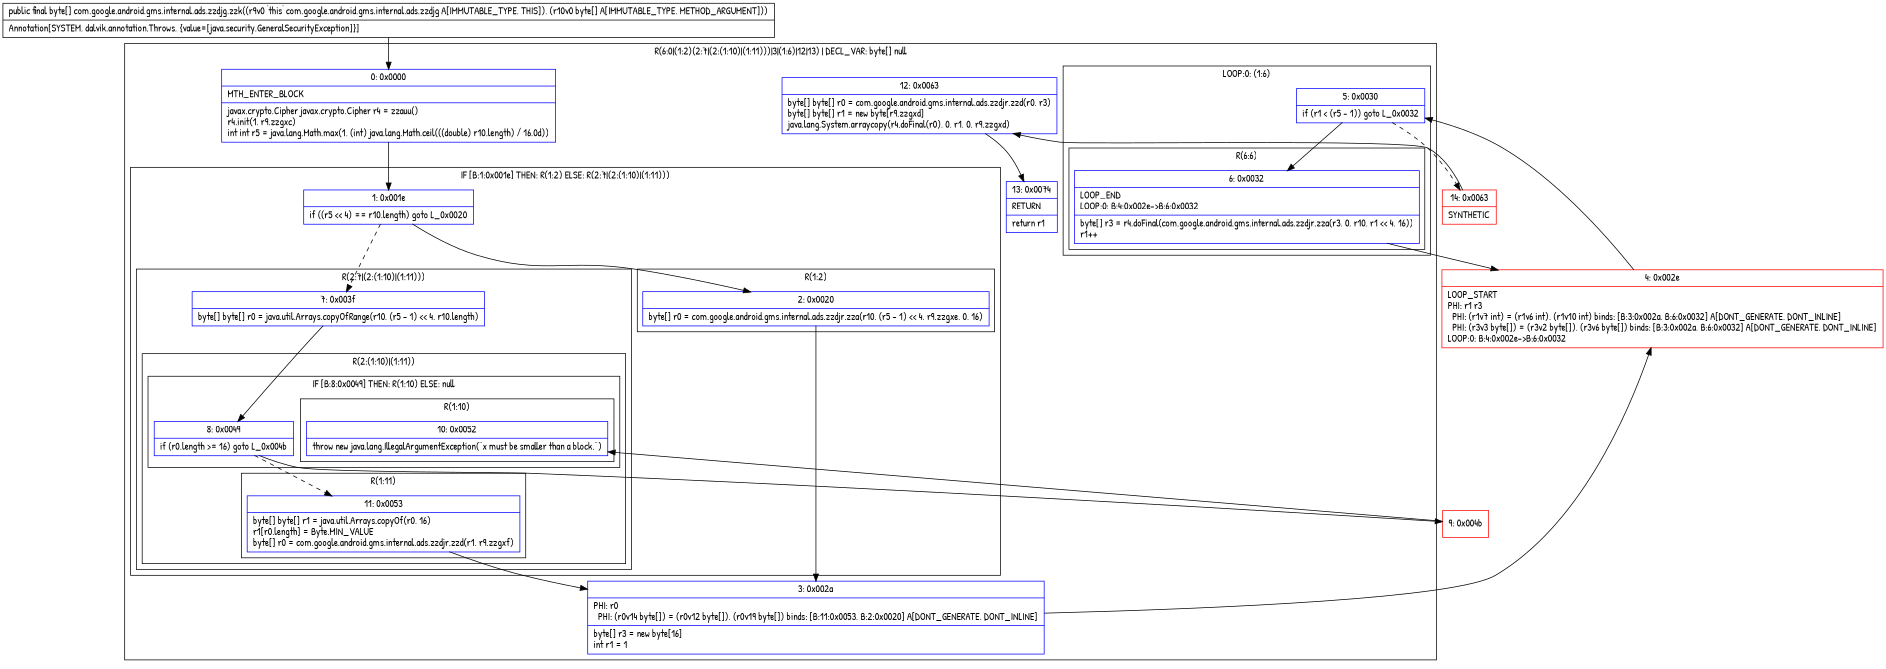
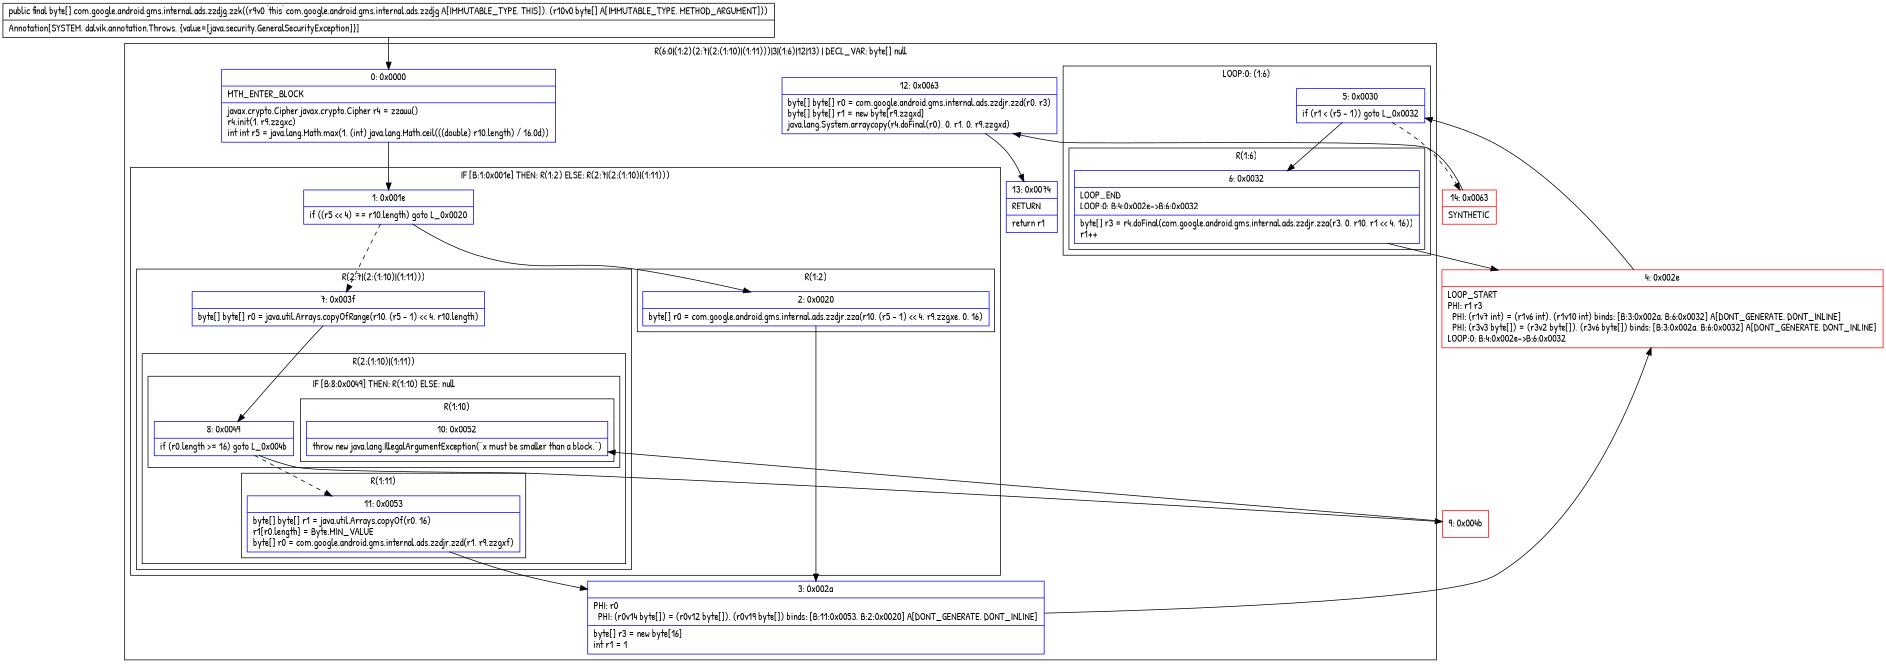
(1247, 156) -> (1247, 156)
